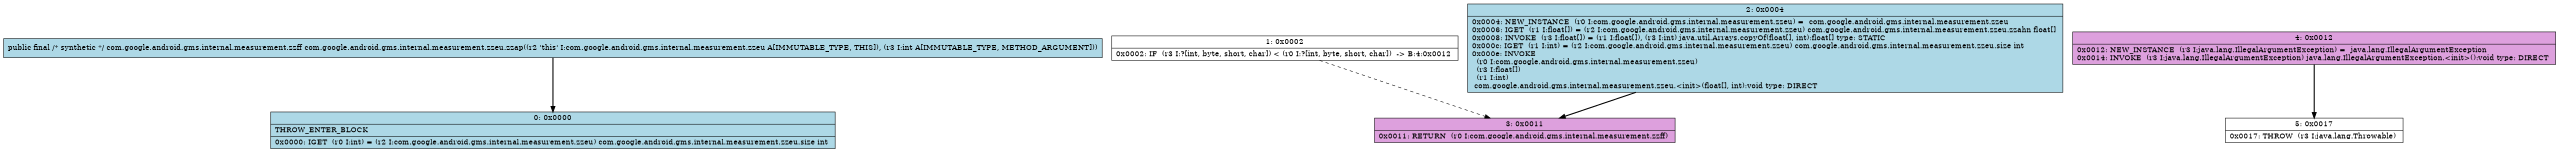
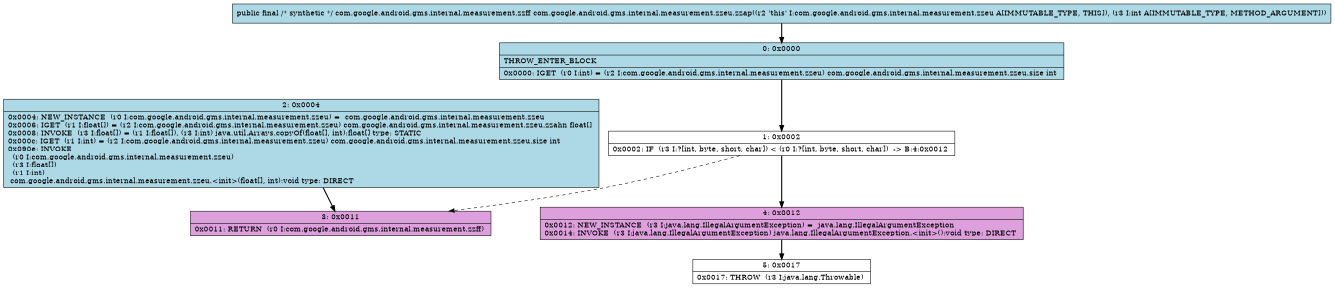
(1506, 54) -> (43, 149)
none -> (782, 103)
none -> (782, 179)
